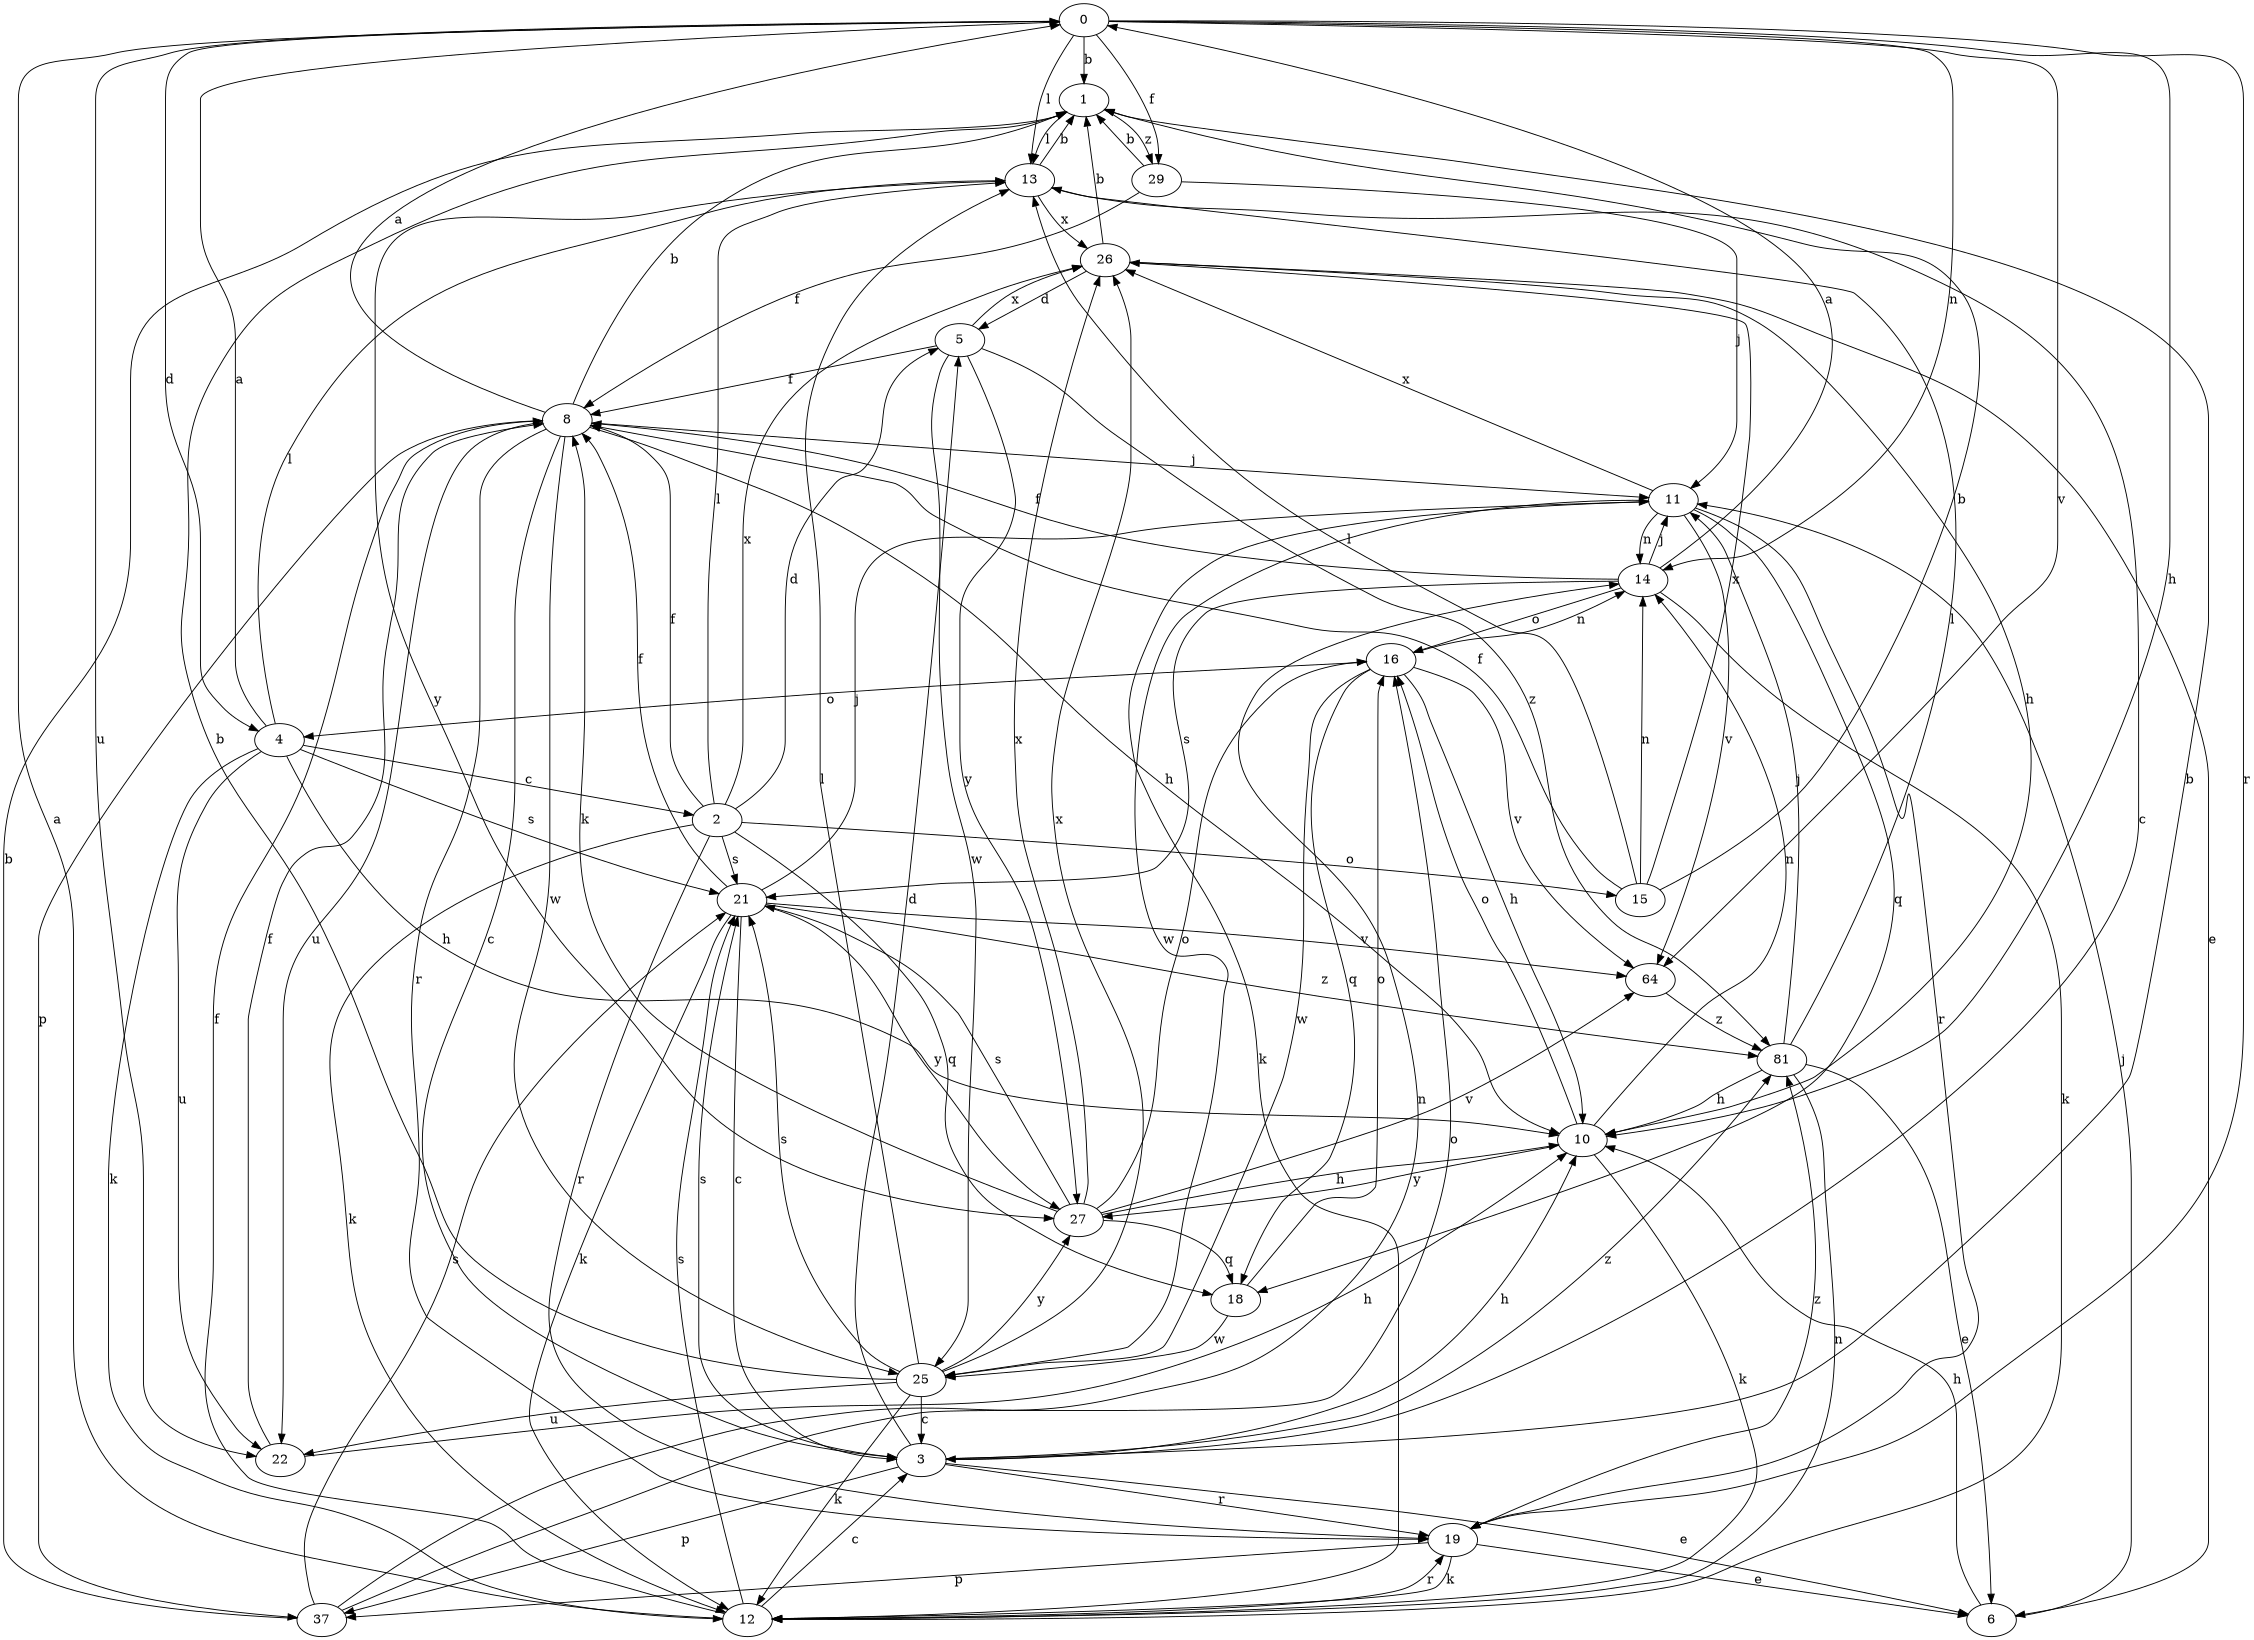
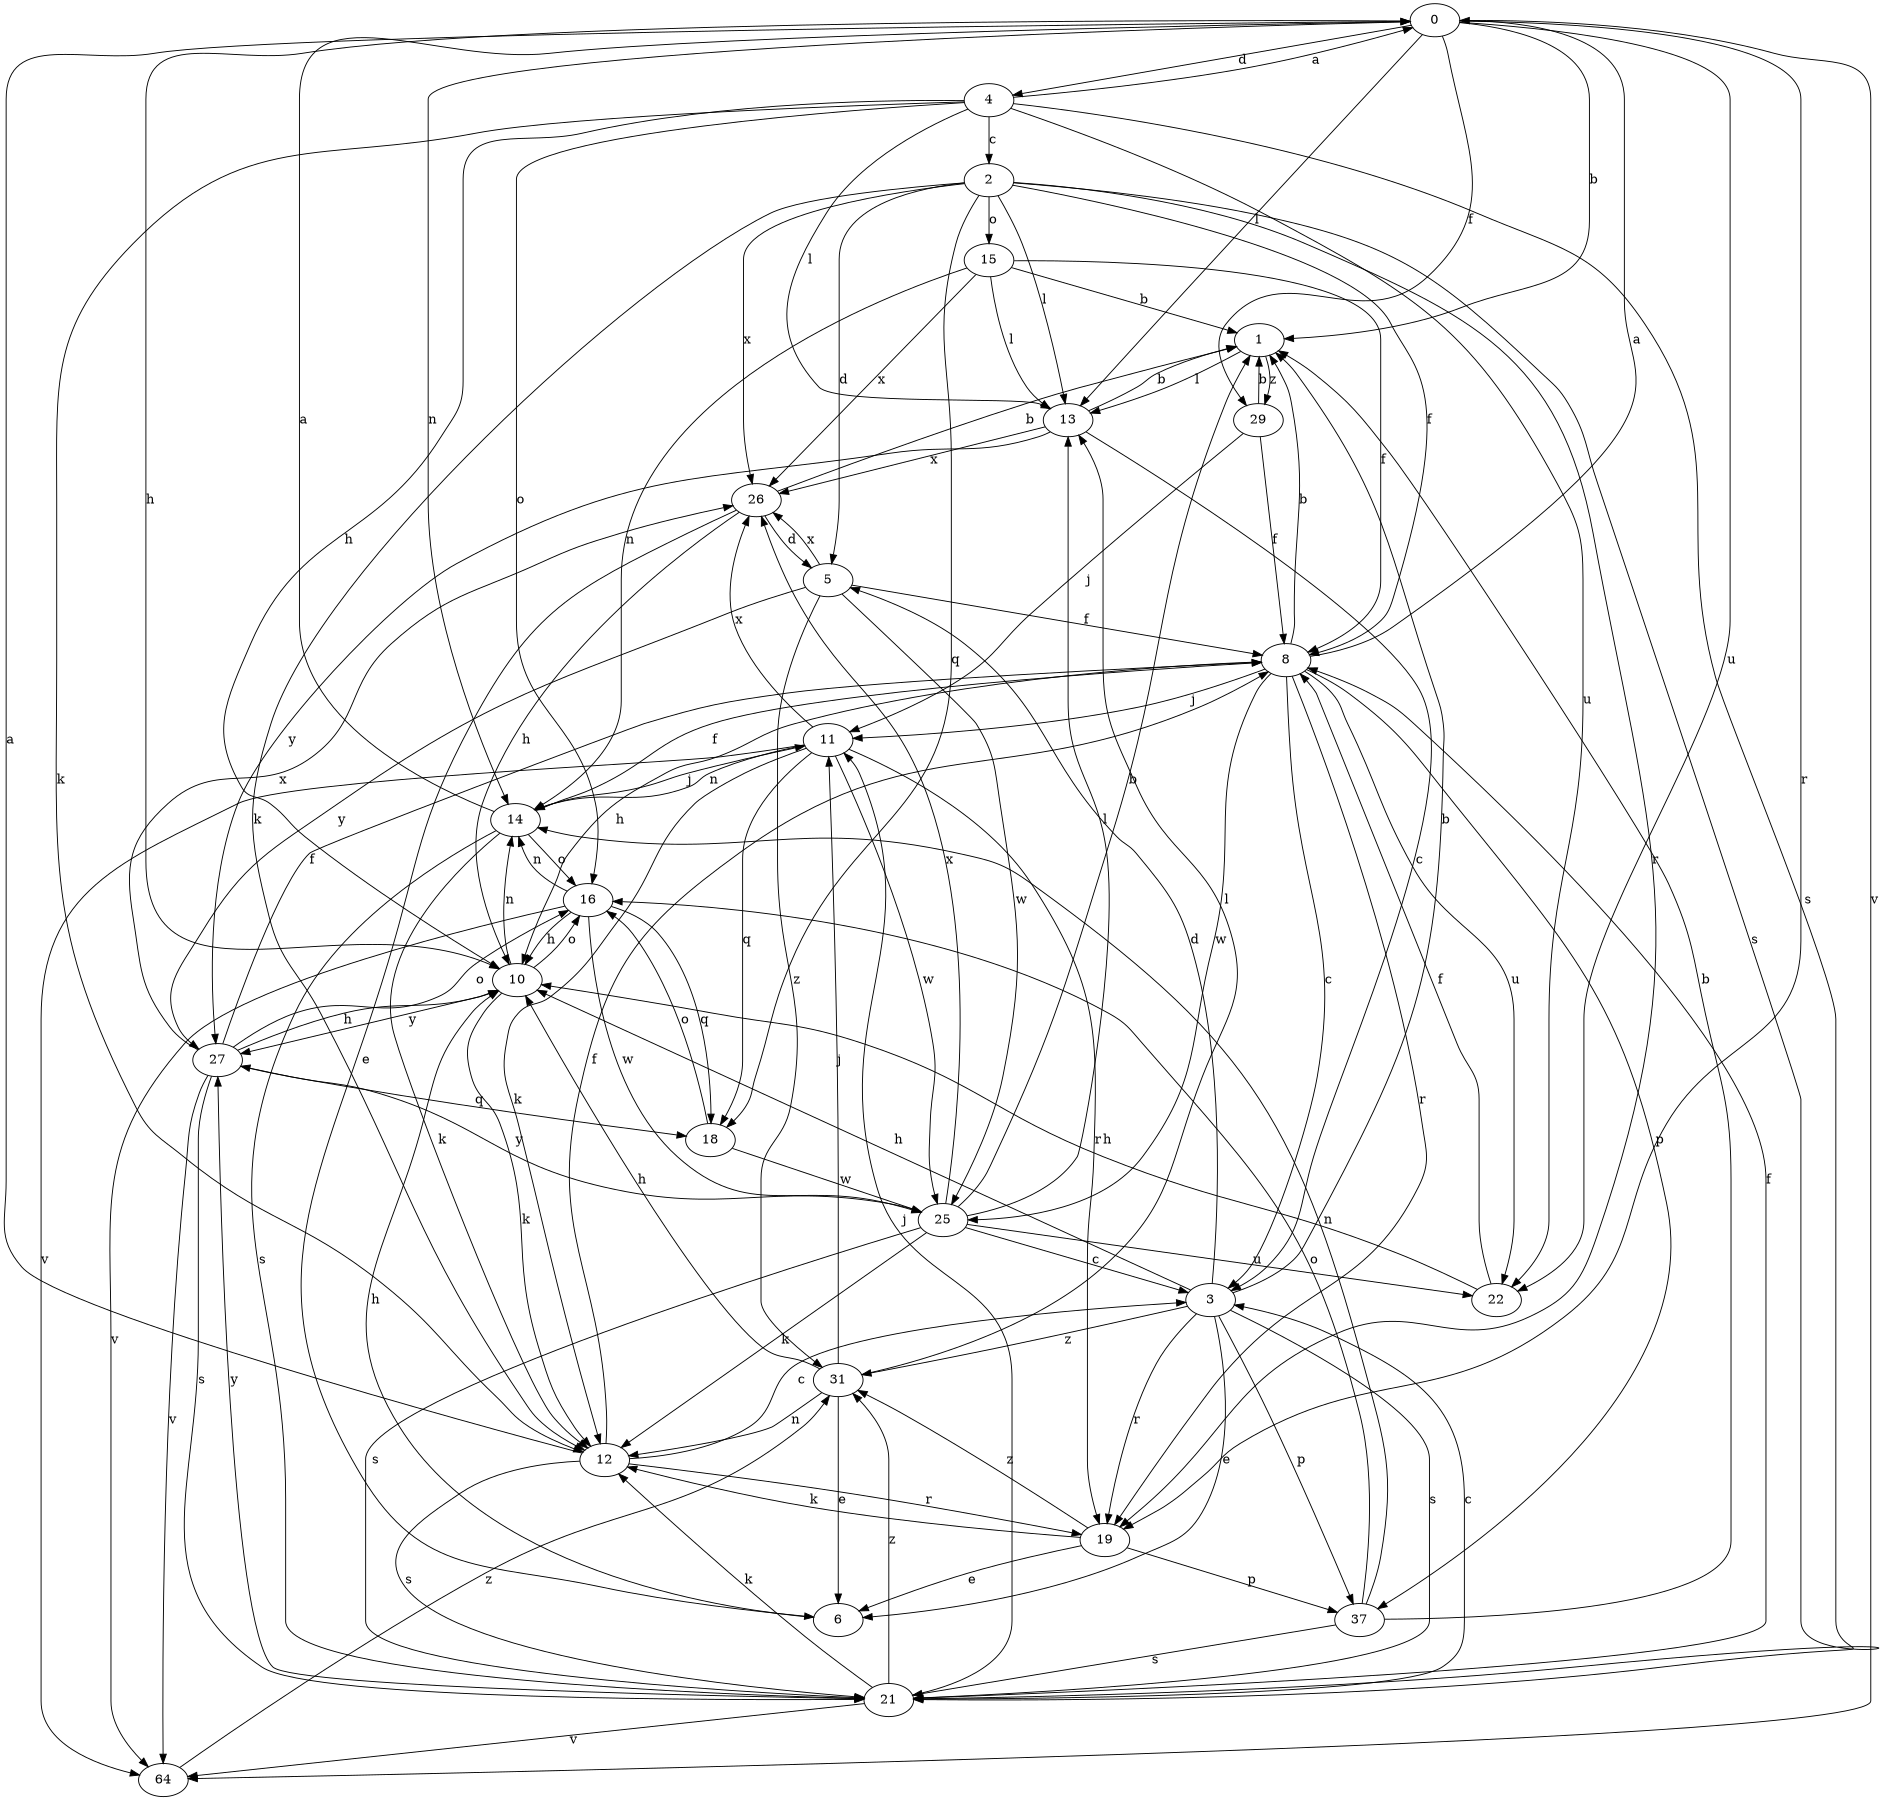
(839, 692) -> (516, 307)
(585, 820) -> (312, 860)
(2107, 998) -> none
(1782, 1060) -> (838, 1380)
